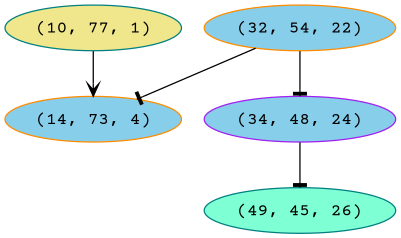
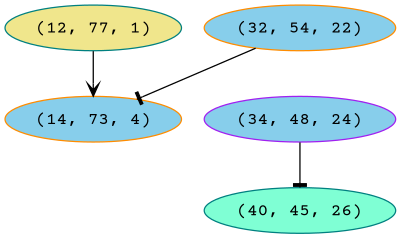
(93, 28) -> (93, 28)
(300, 70) -> none
(300, 210) -> (300, 210)
